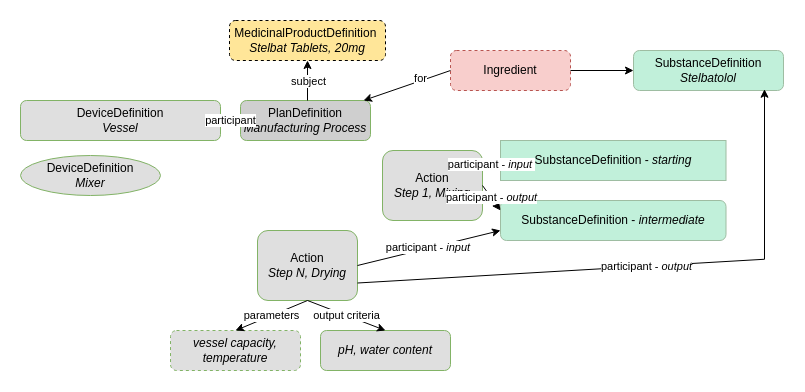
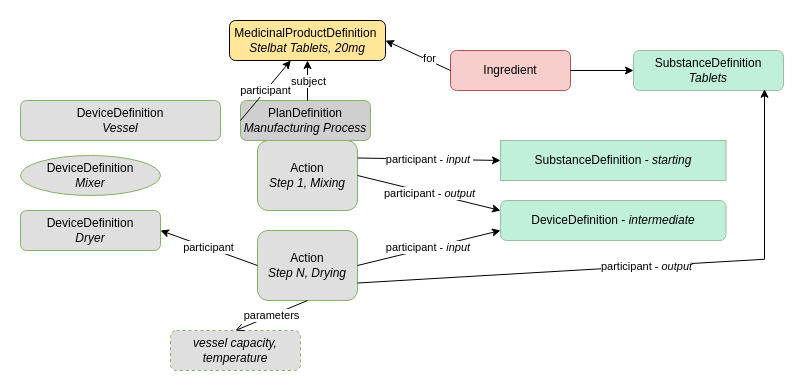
(308, 41) -> (308, 41)
(511, 71) -> (511, 71)
(709, 71) -> (709, 71)
(410, 84) -> (421, 57)
(234, 121) -> (263, 93)
(433, 186) -> (308, 176)
(614, 221) -> (614, 221)
none -> (91, 231)
none -> (212, 249)
(343, 314) -> none
(243, 327) -> (241, 328)
(386, 351) -> none
